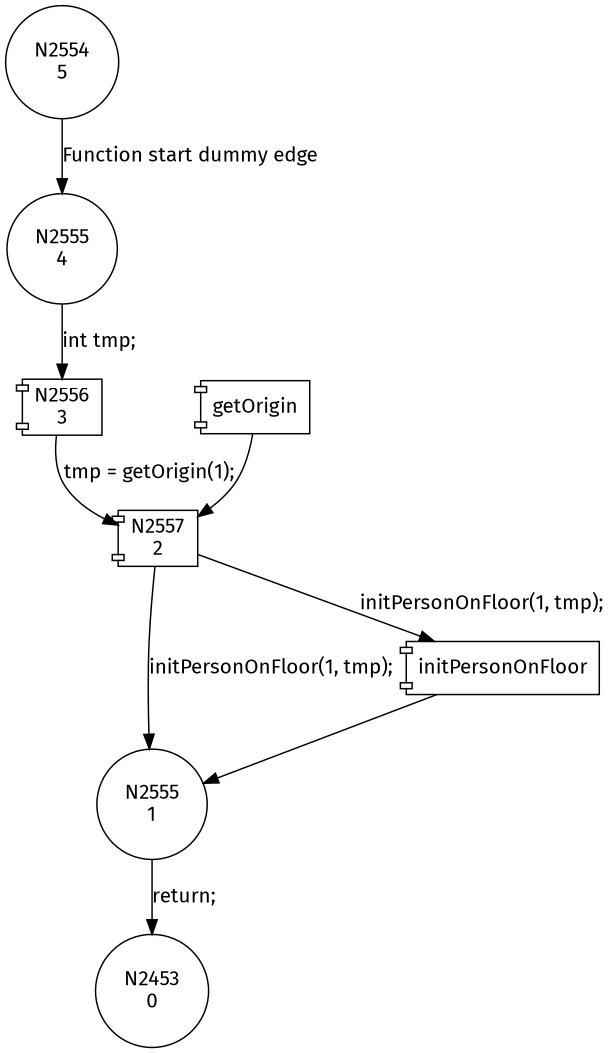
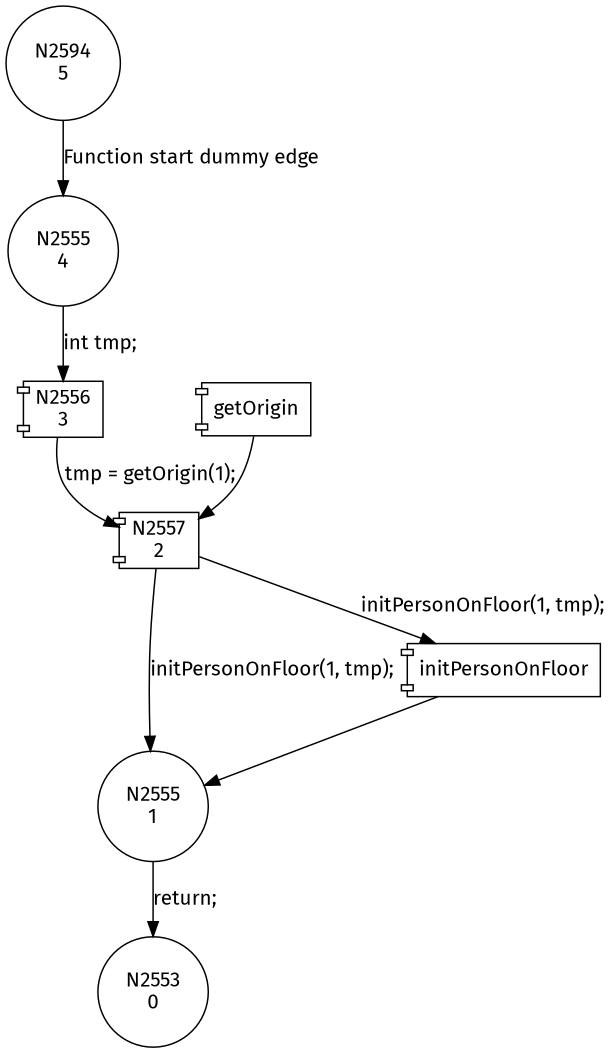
(62, 62) -> (63, 63)
(152, 991) -> (153, 992)
